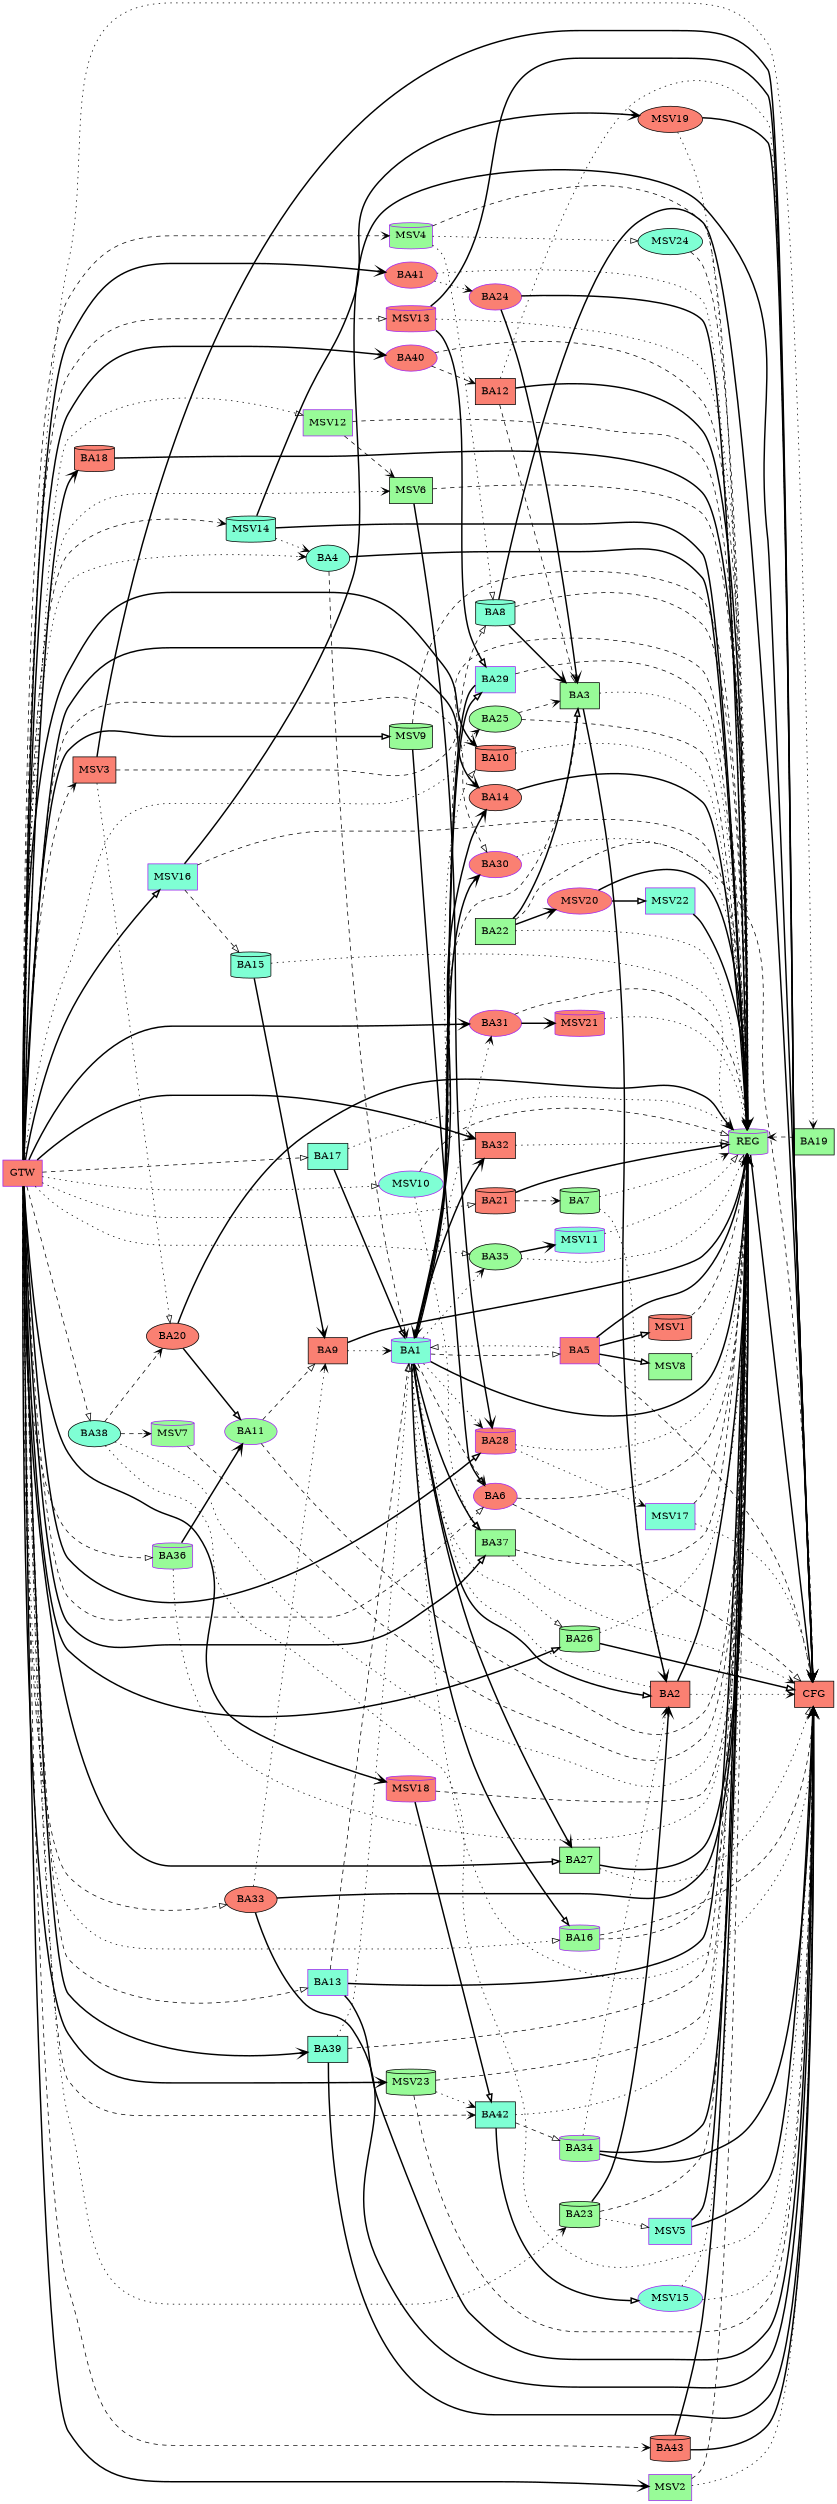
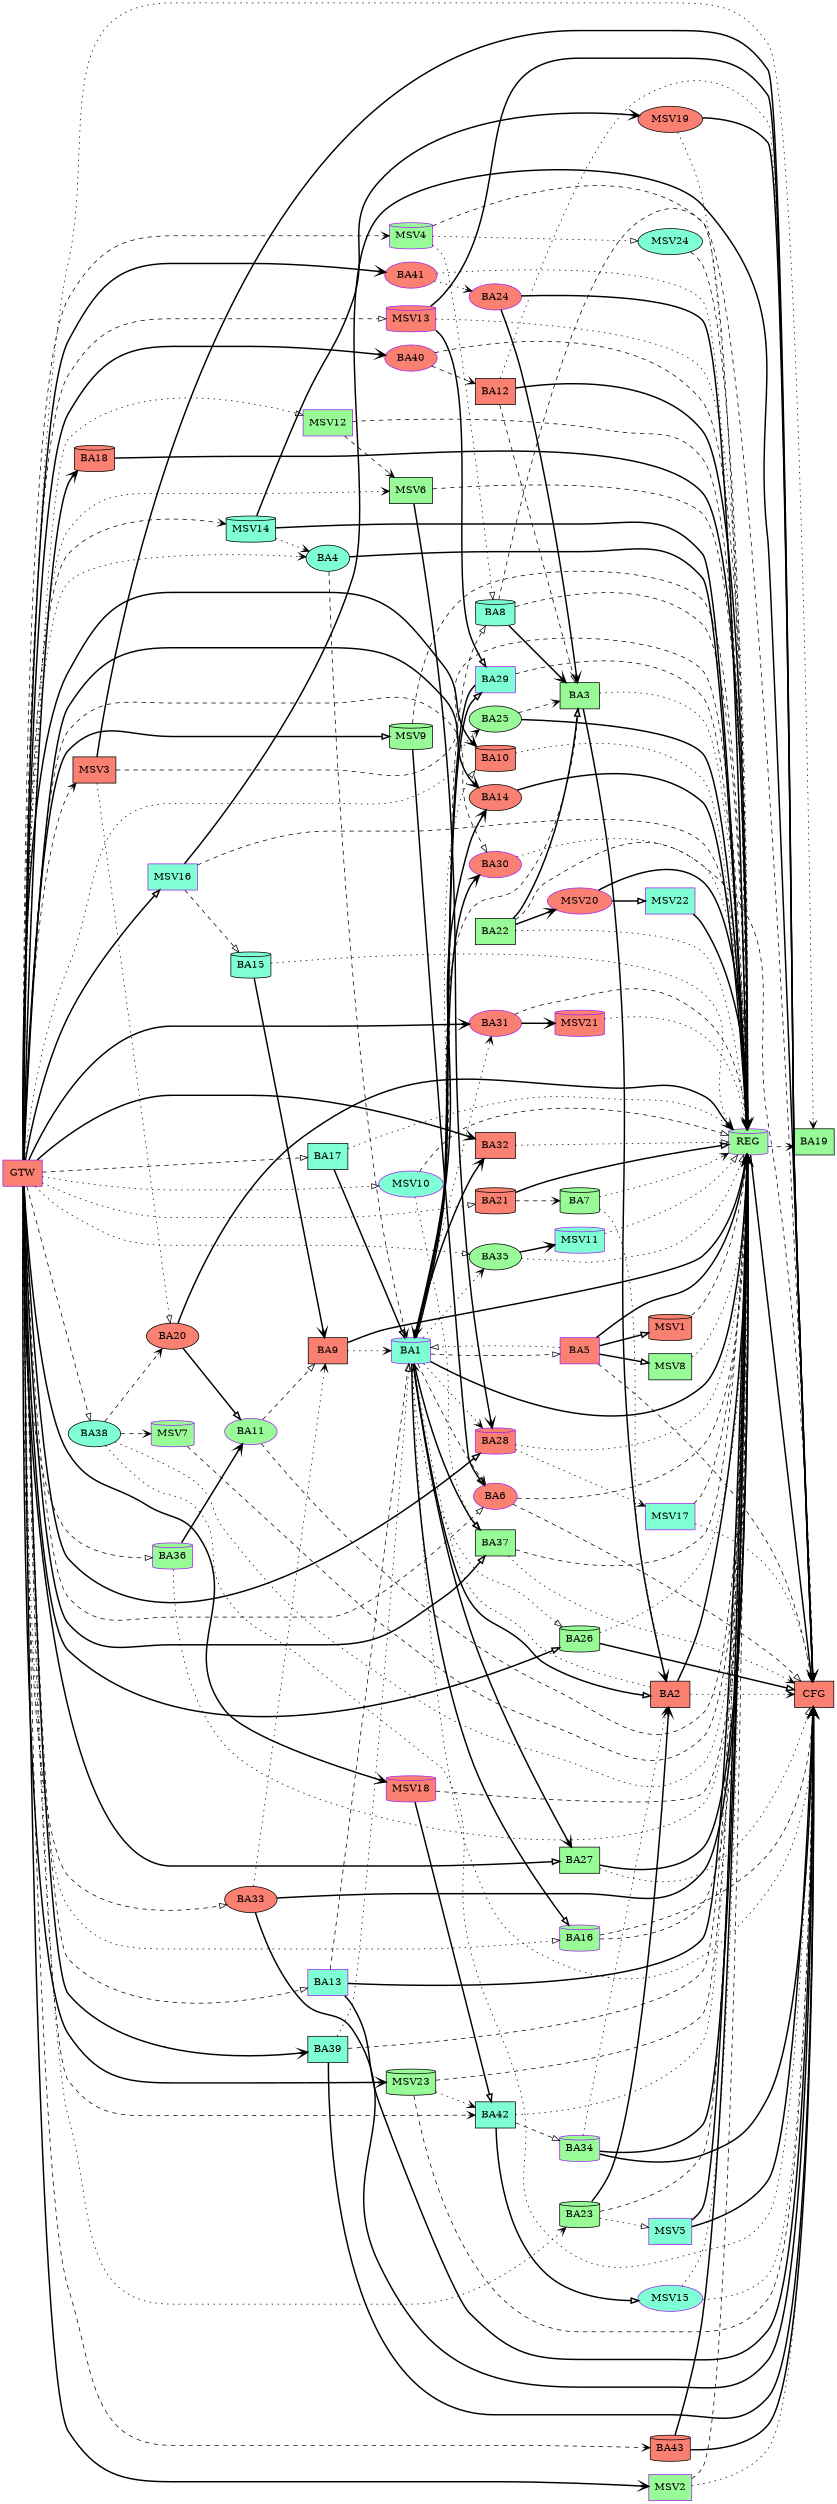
(763, 707) -> (763, 707)
(720, 815) -> (720, 815)
(784, 1137) -> (777, 1147)
